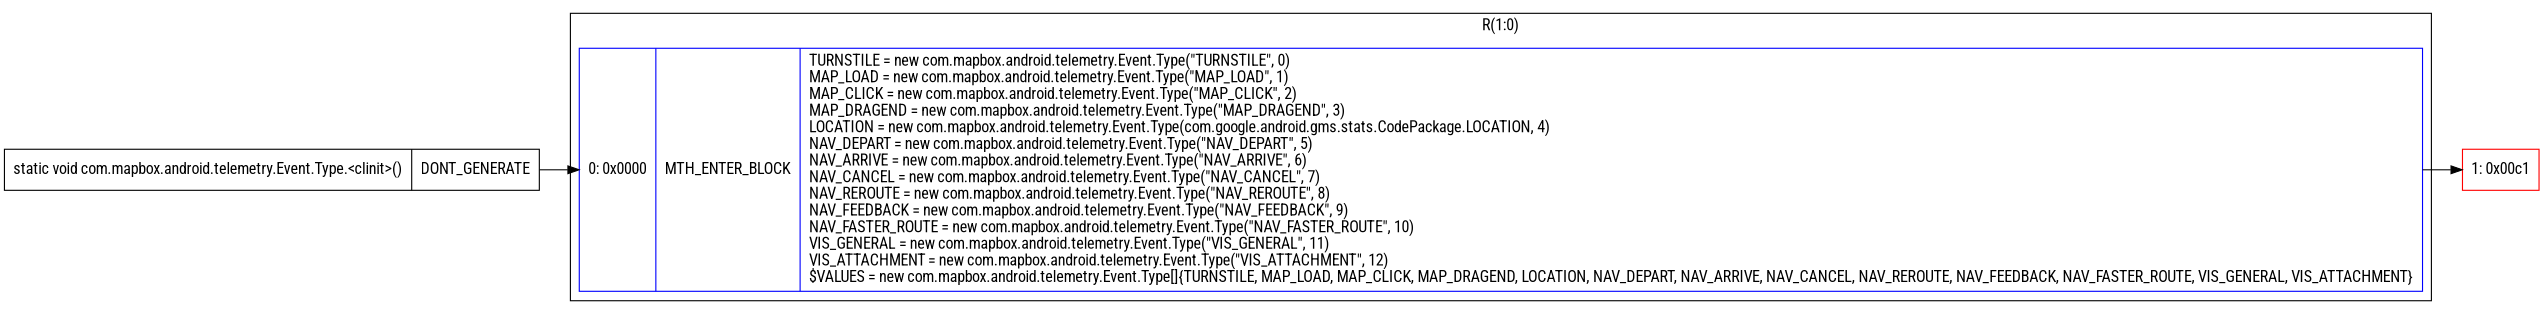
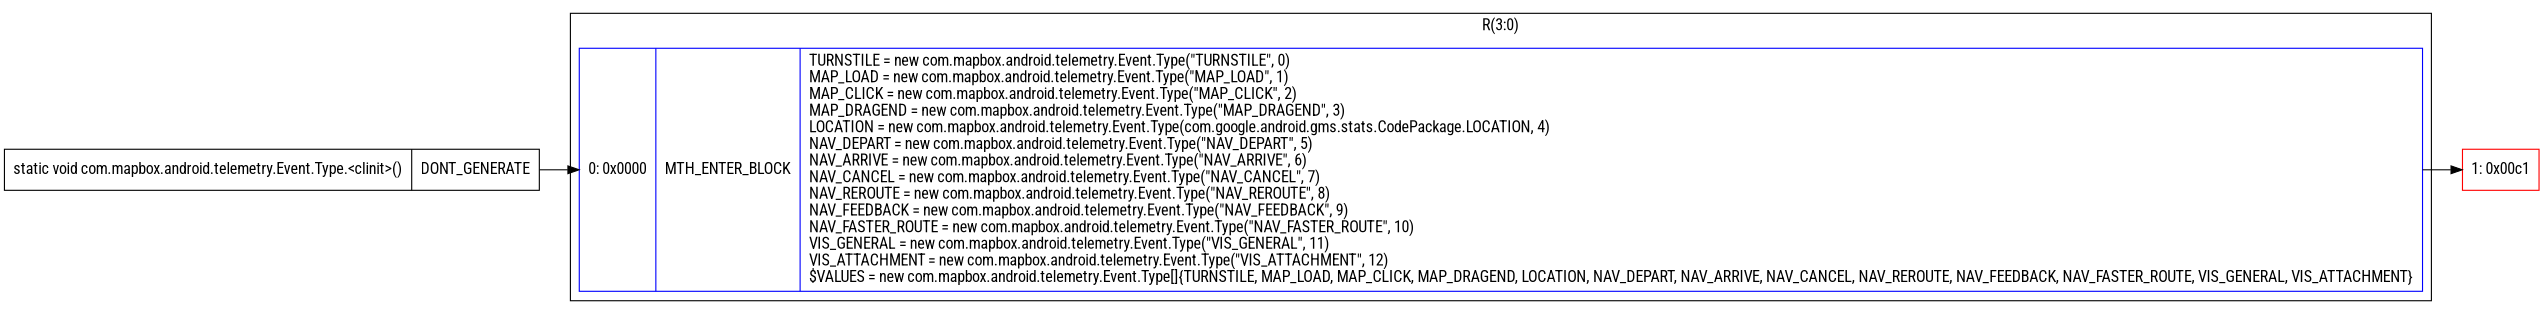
(1501, 26) -> (1501, 26)
